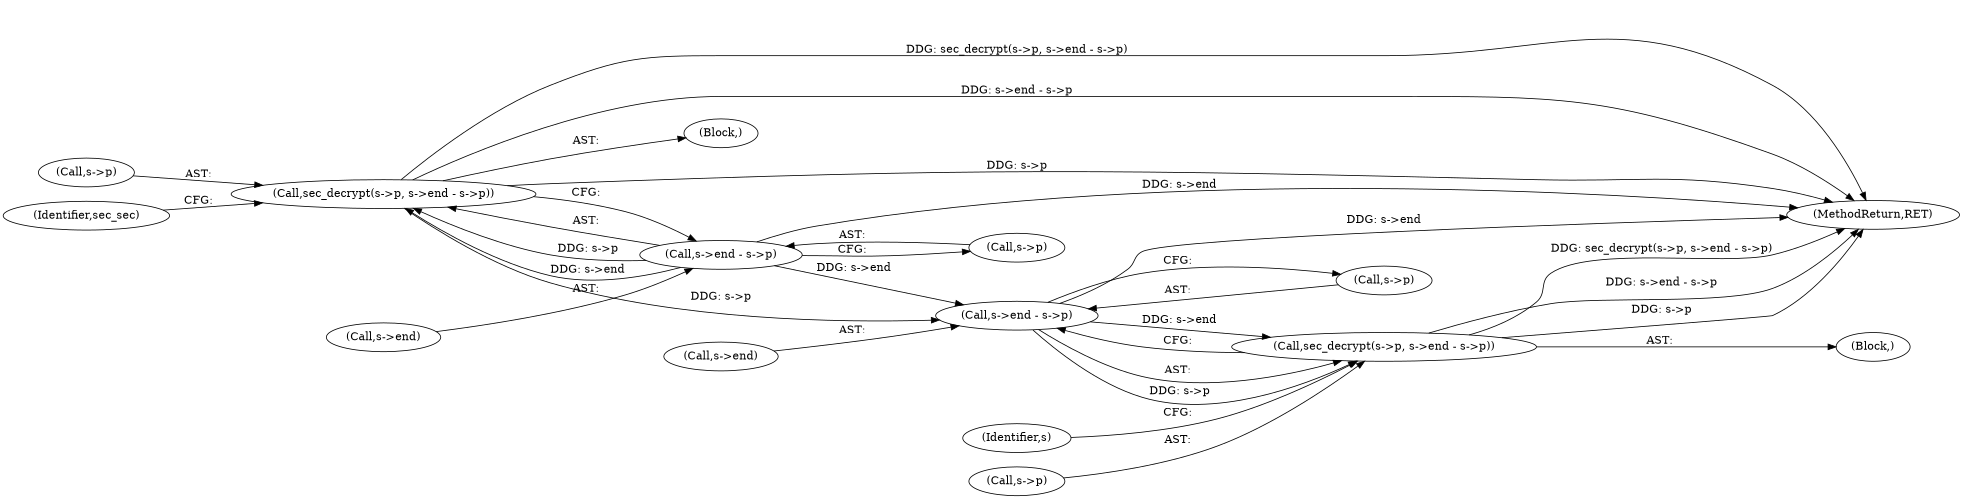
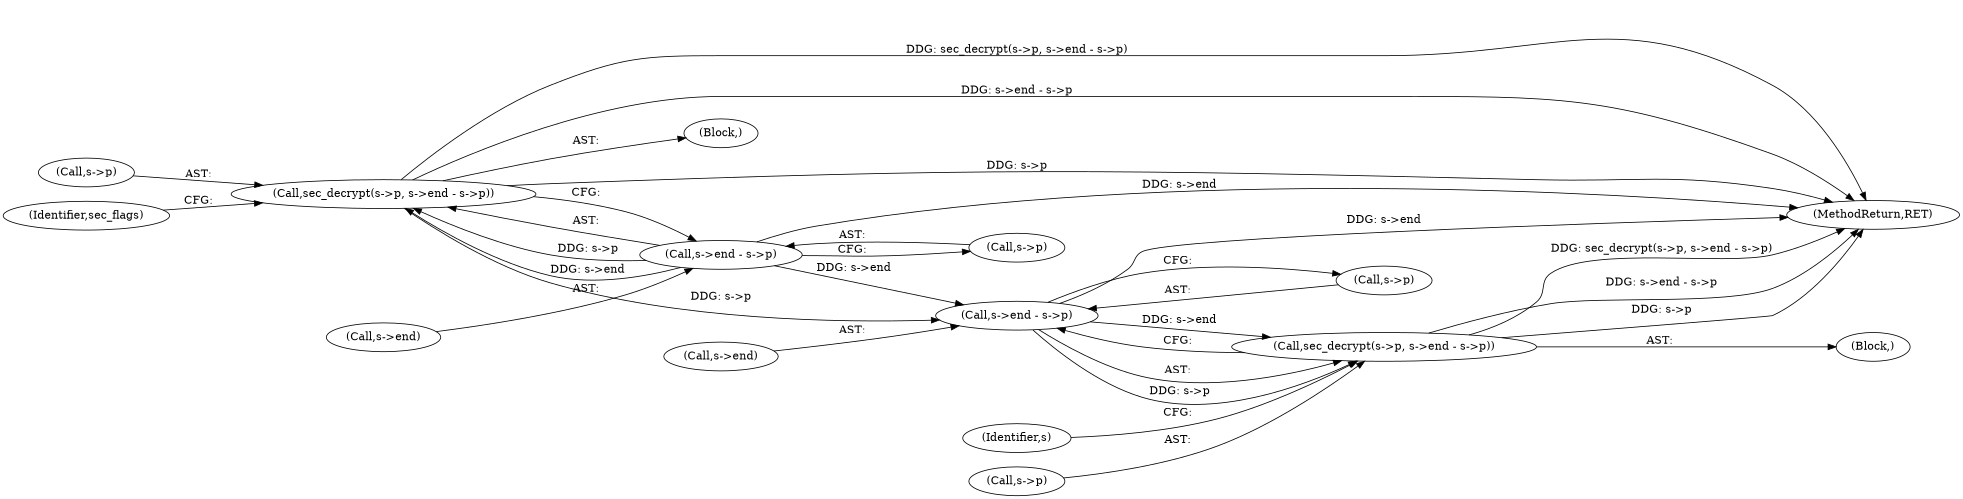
(86, 216) -> (86, 216)
